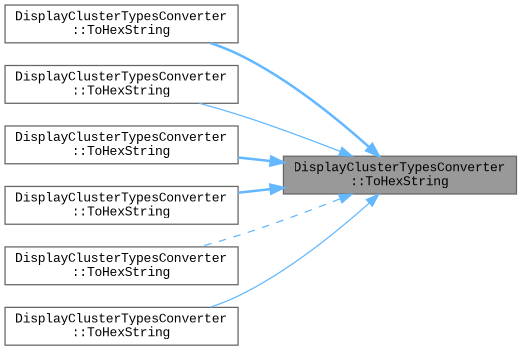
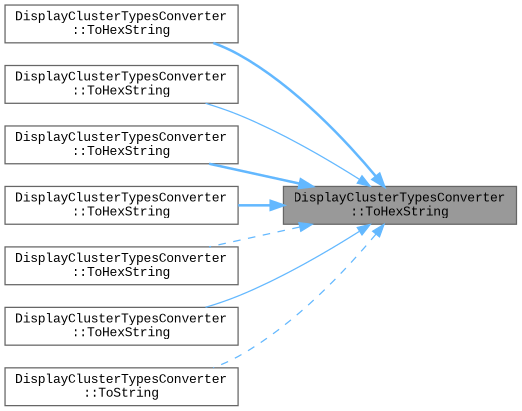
none -> (122, 387)
